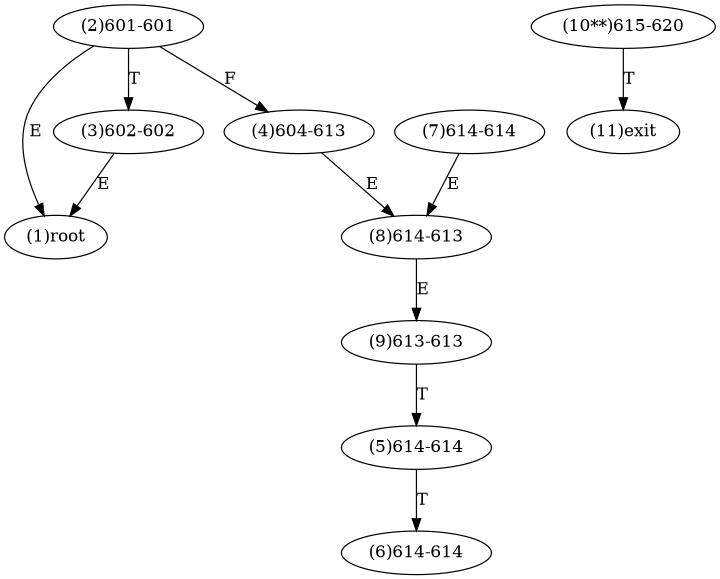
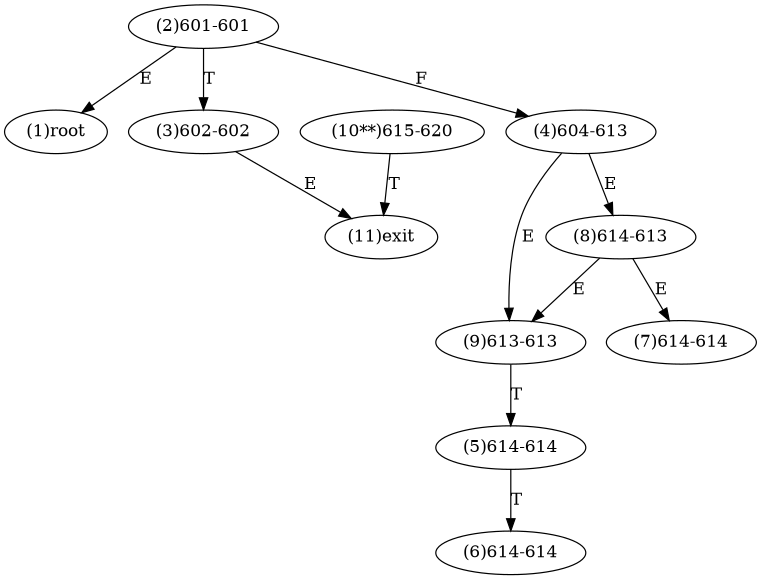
(446, 179) -> (648, 284)
(96, 180) -> (288, 182)
none -> (519, 225)
